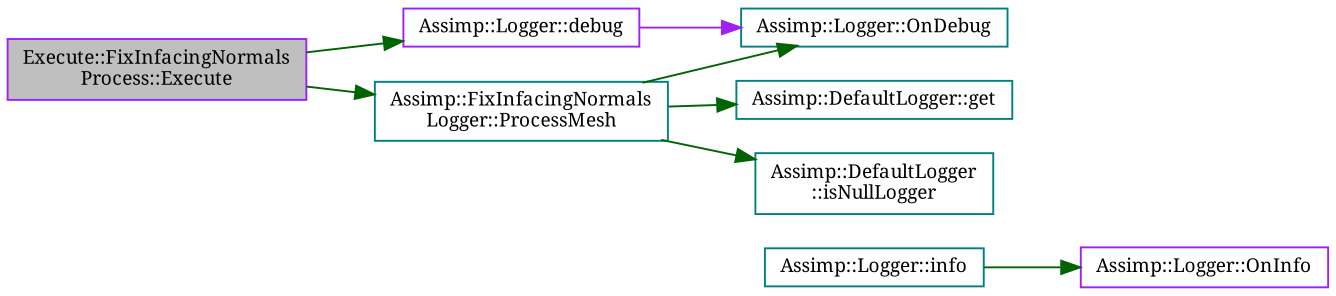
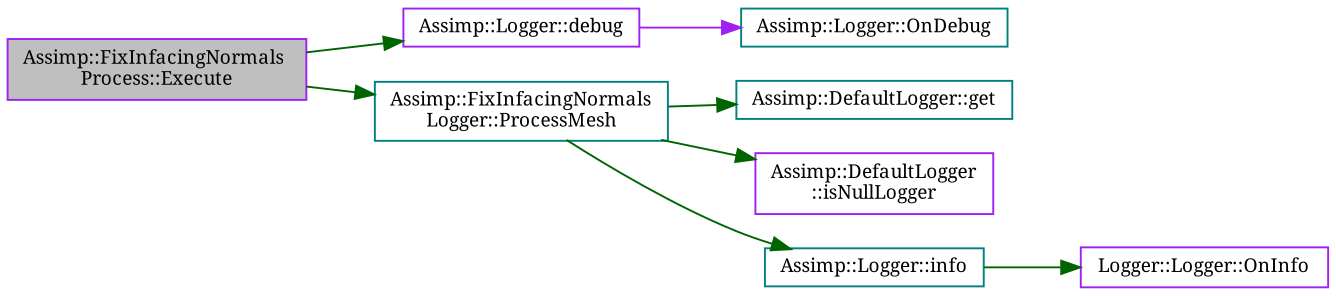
(710, 66) -> (666, 198)
(157, 69) -> (157, 69)
(874, 184) -> (874, 184)
(1204, 267) -> (1204, 267)
